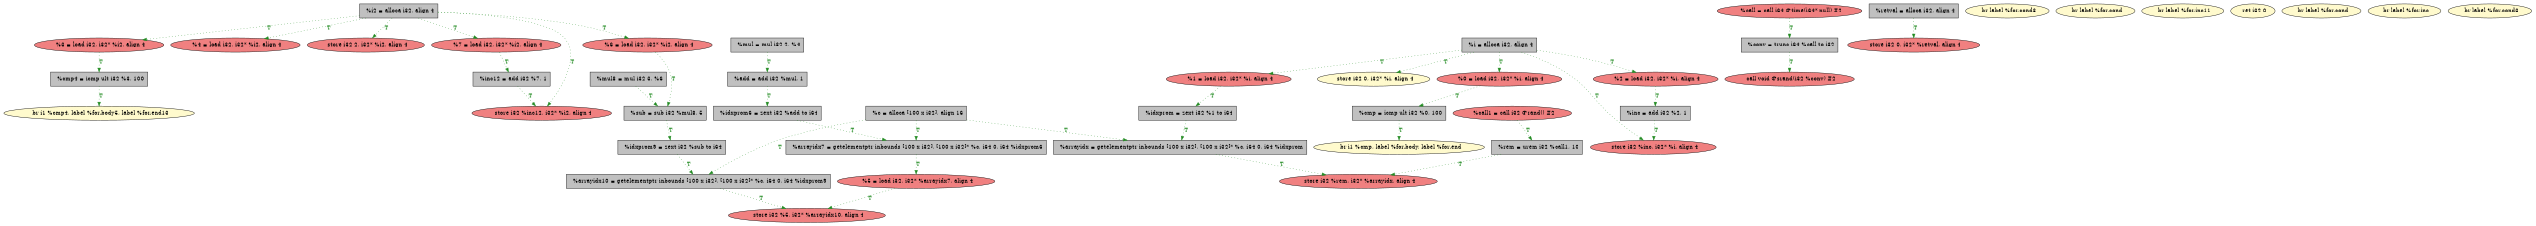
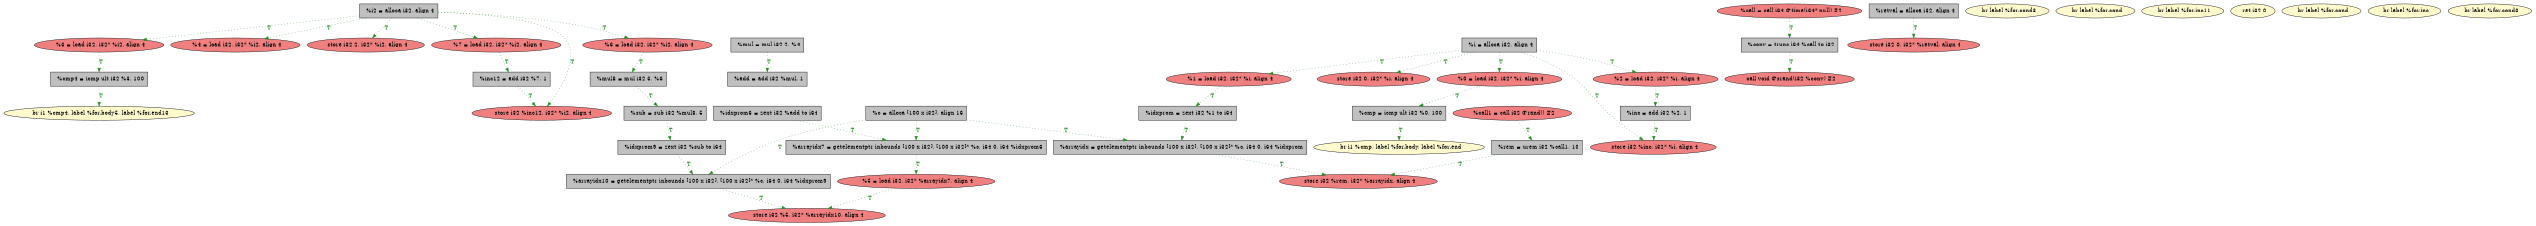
(671, 75) -> (639, 60)
(1374, 79) -> (1374, 79)
(767, 94) -> none
